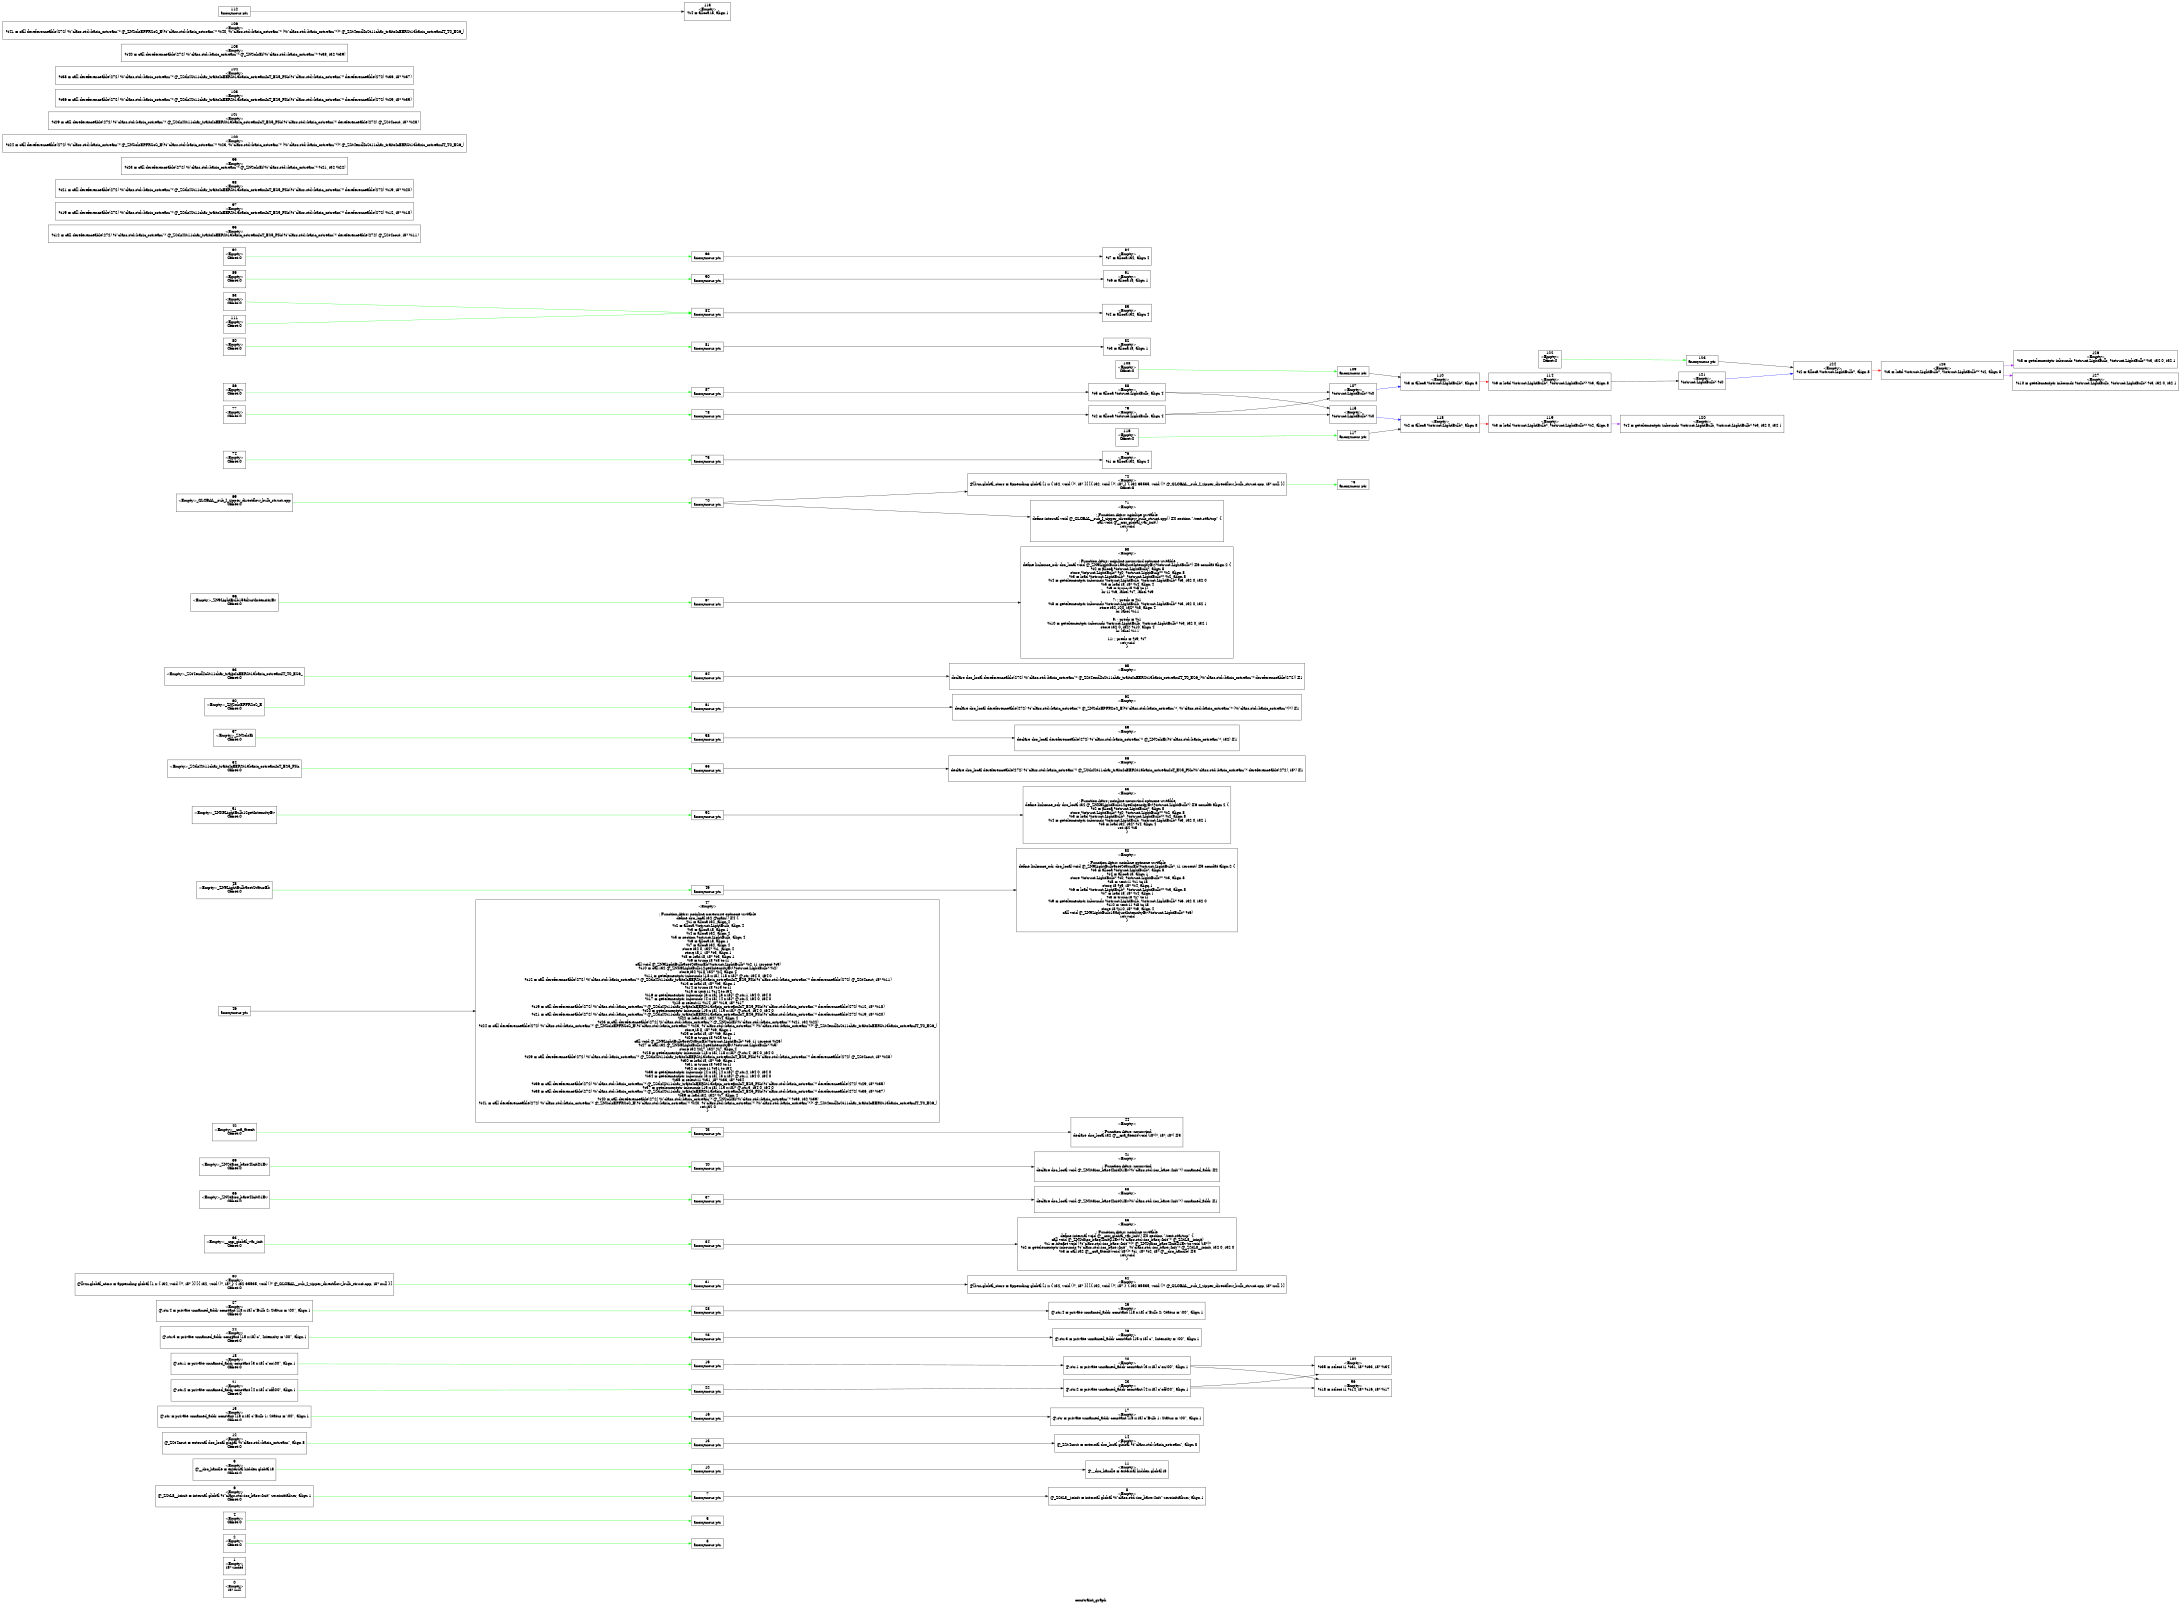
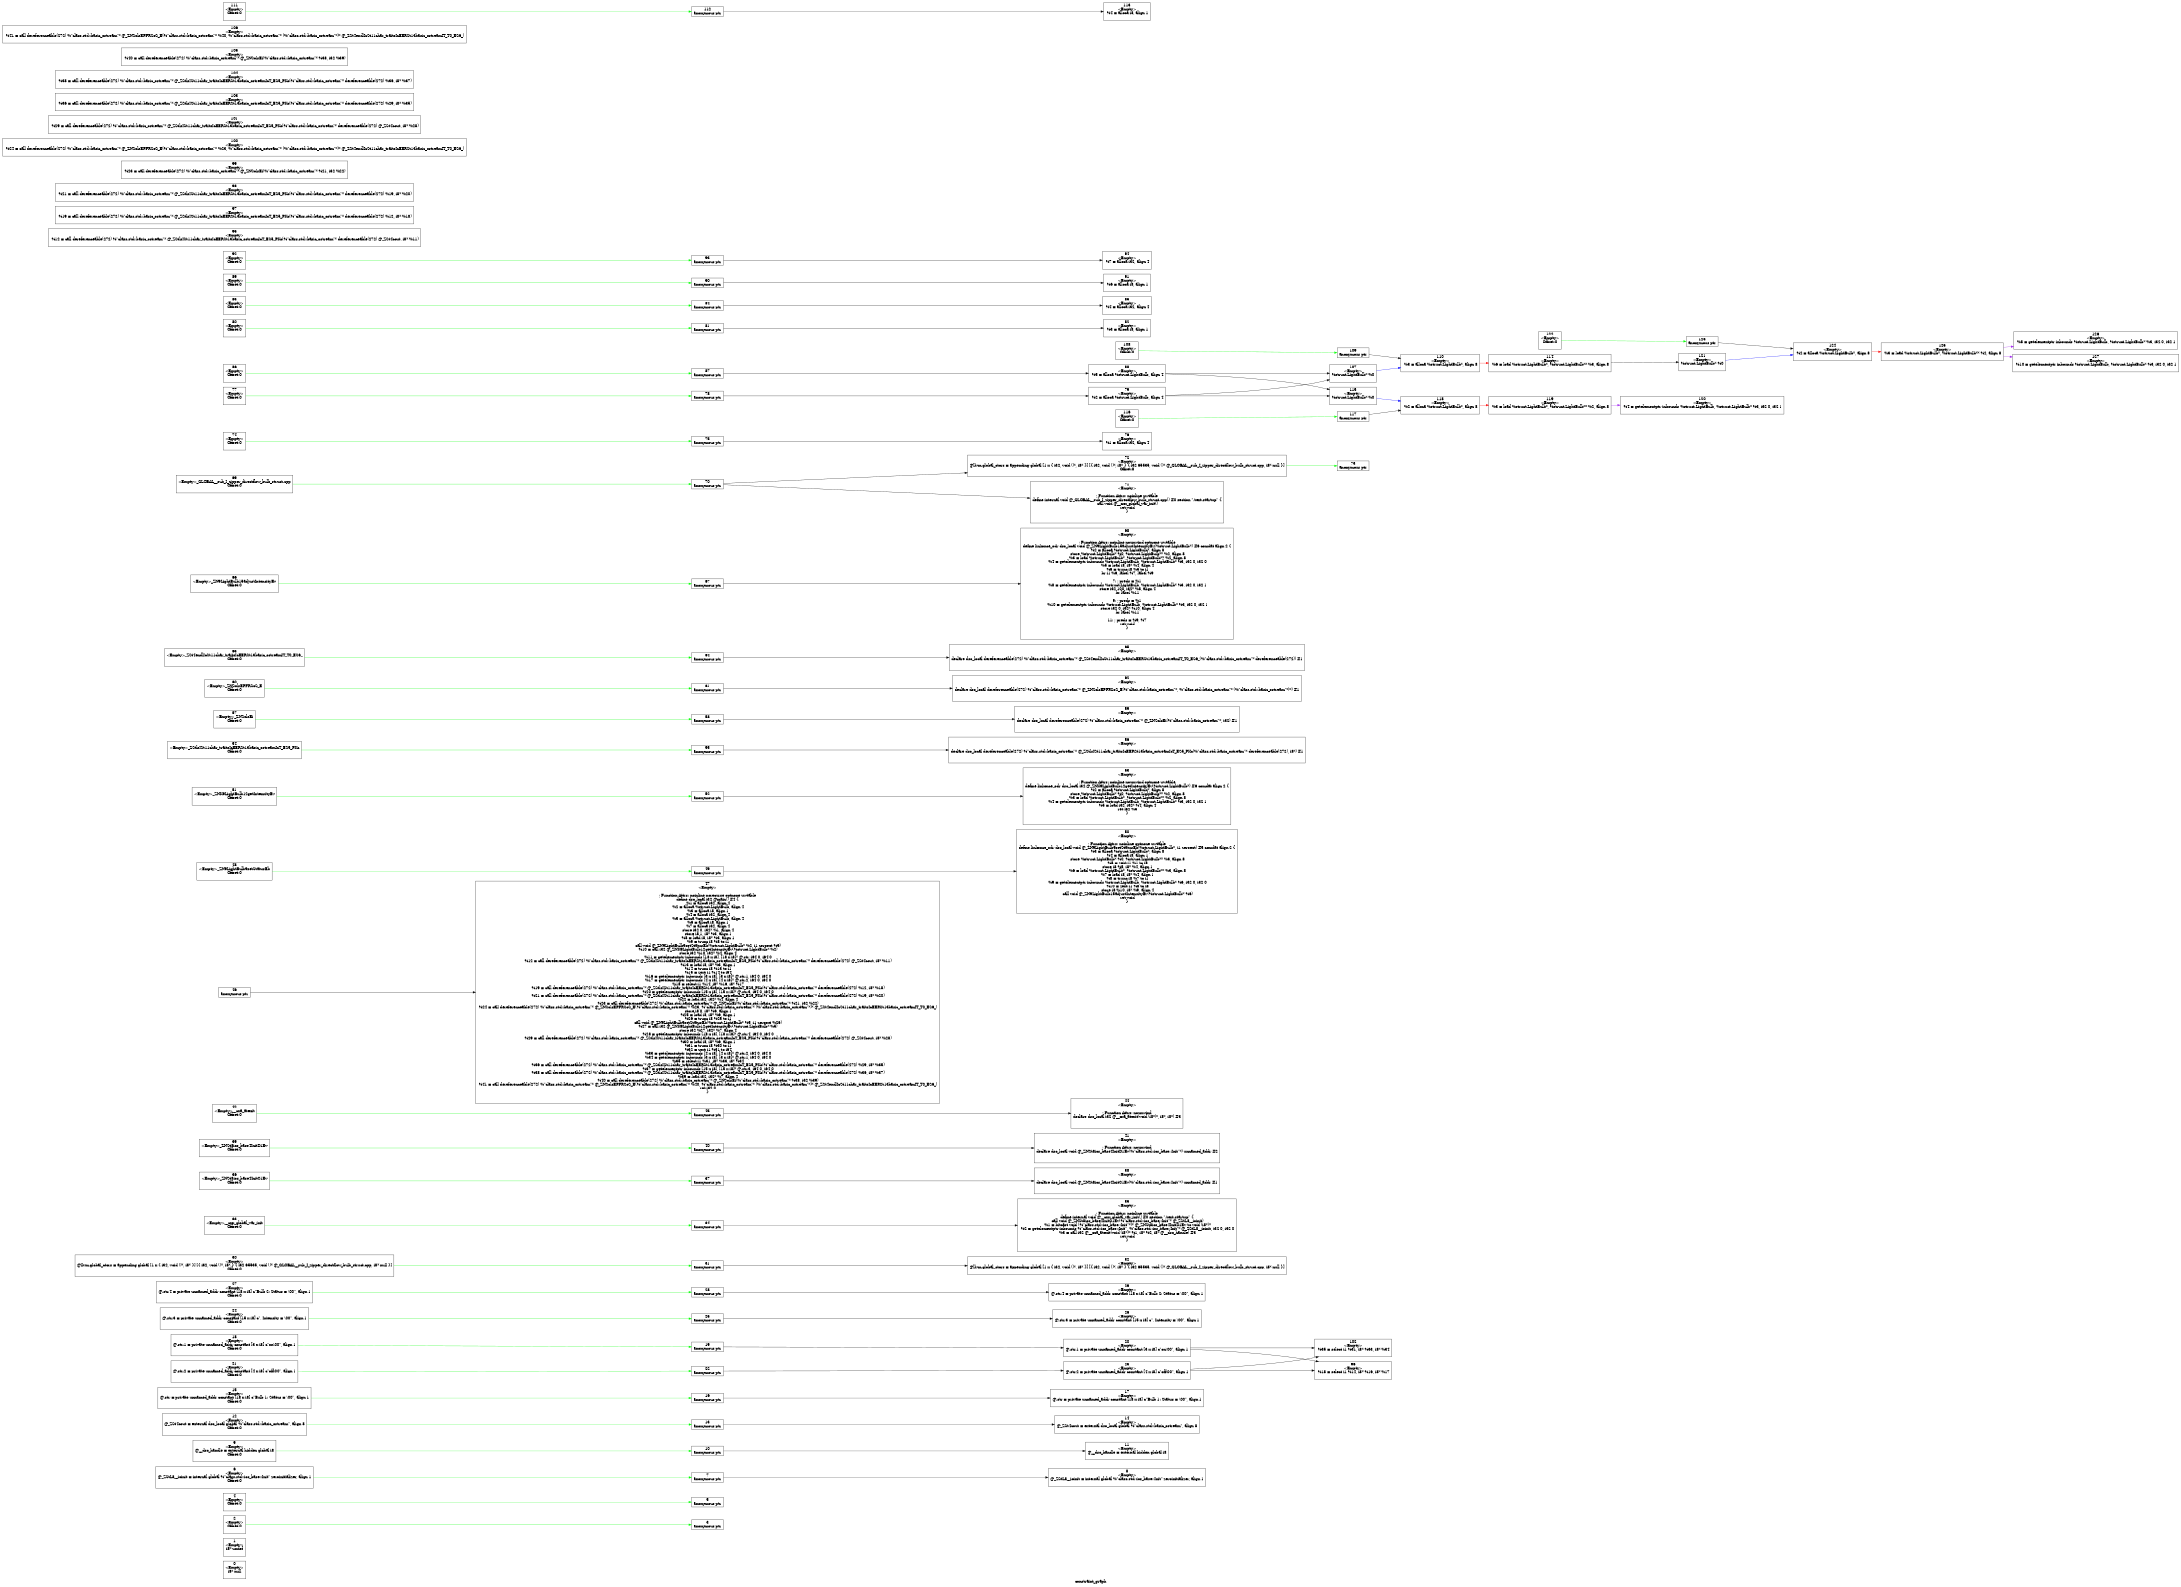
(467, 319) -> (467, 12)
(707, 938) -> (707, 919)
